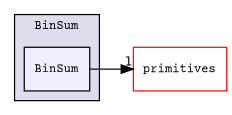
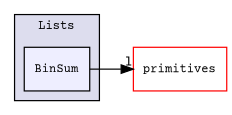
(57, 26) -> (57, 26)
